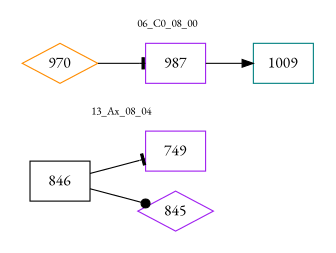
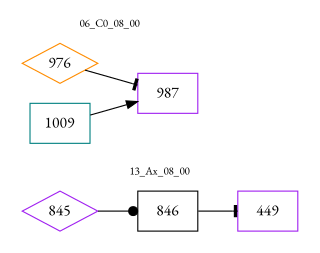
(60, 63) -> (60, 63)
(224, 63) -> (109, 110)
(122, 112) -> (160, 172)
(176, 151) -> (268, 211)
(116, 196) -> (113, 211)
